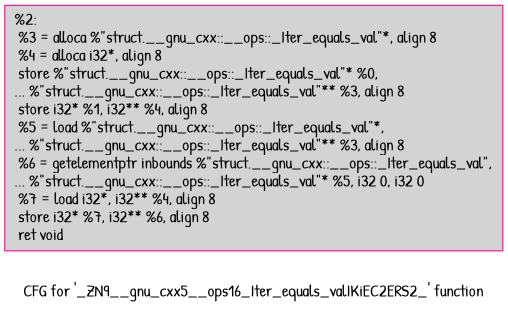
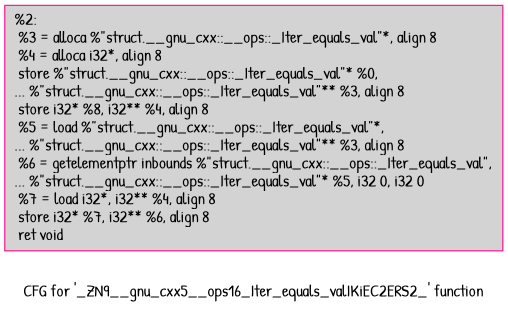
(111, 110) -> (112, 110)
